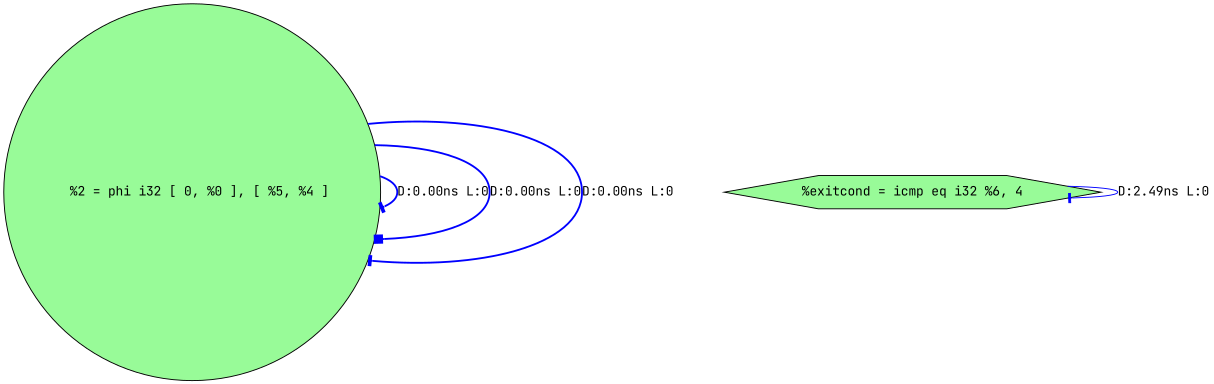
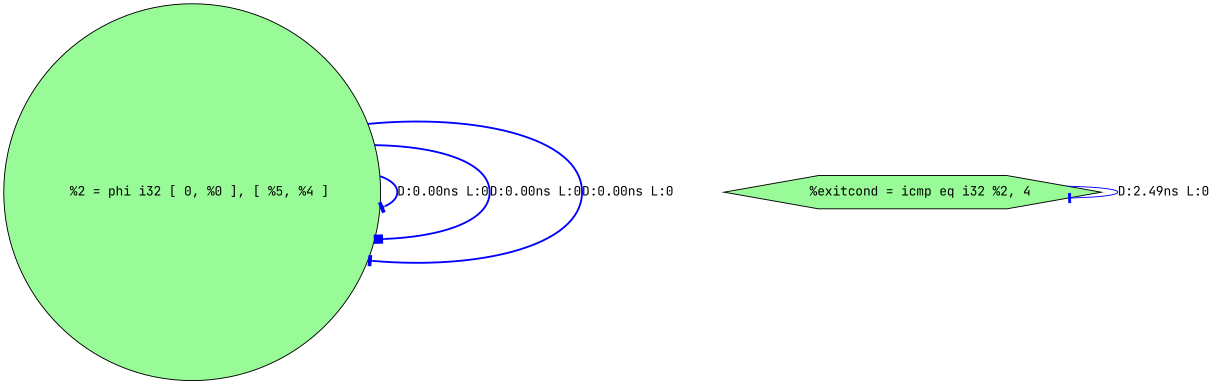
(913, 192) -> (913, 192)
